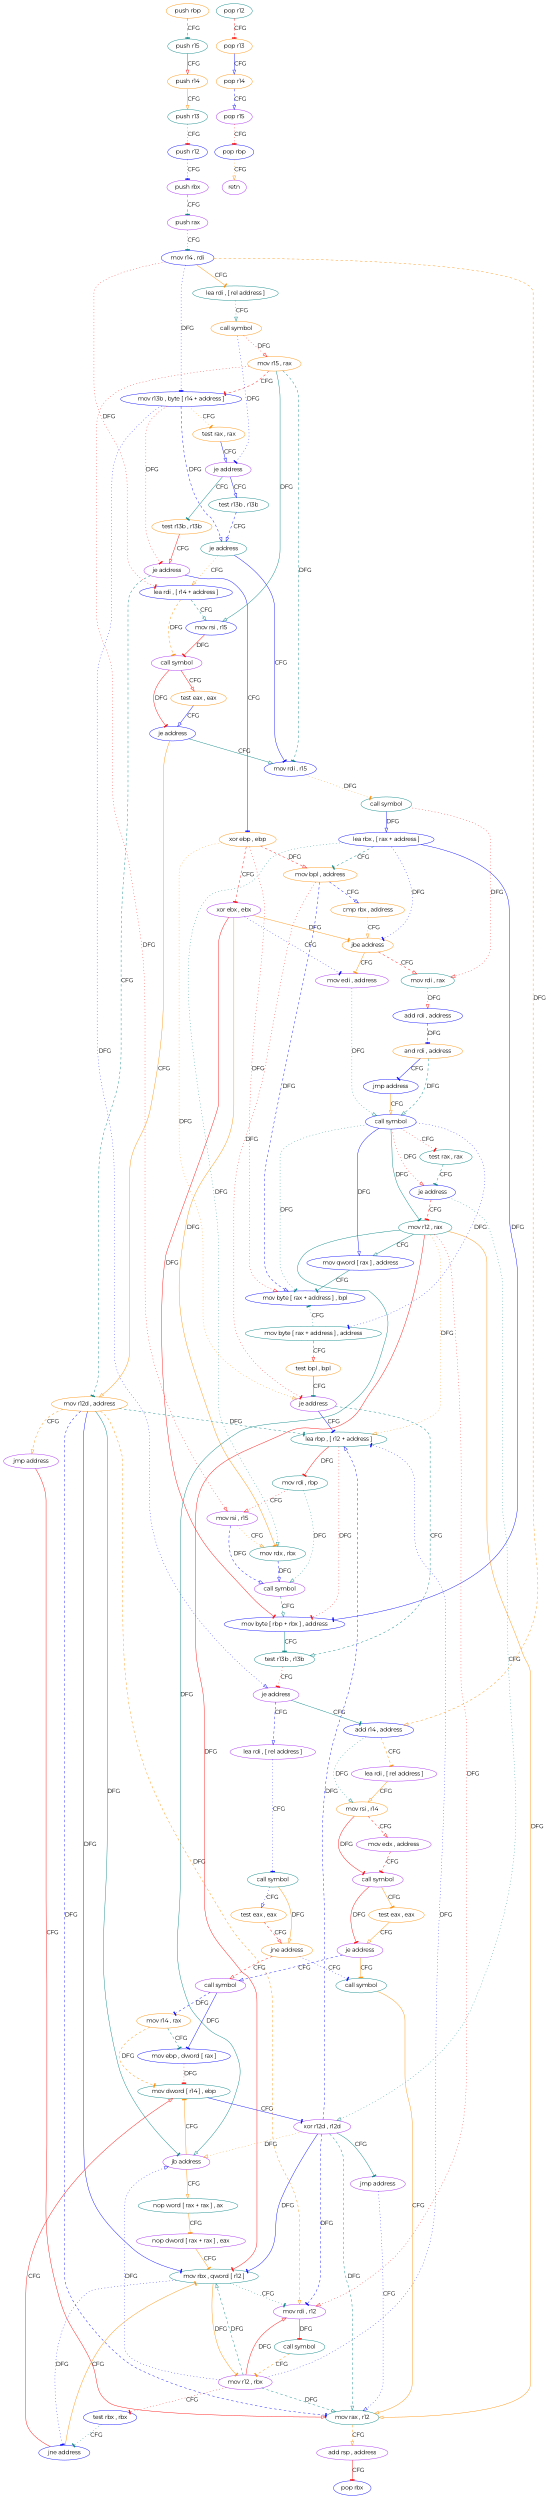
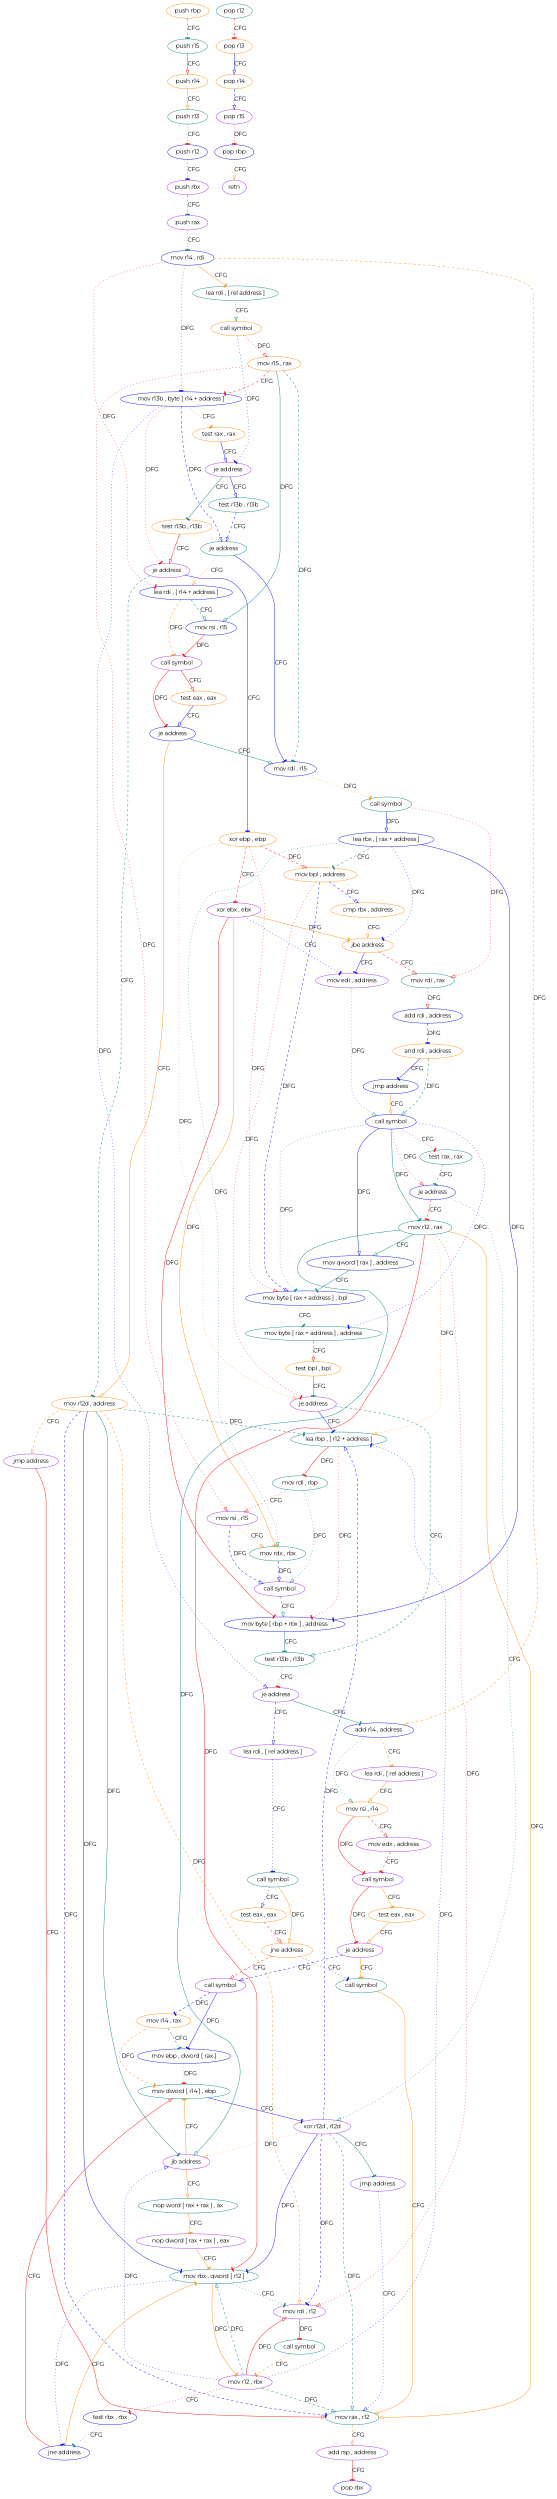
(240, 134) -> (240, 134)
(360, 962) -> (360, 962)
(312, 1317) -> (298, 1316)
